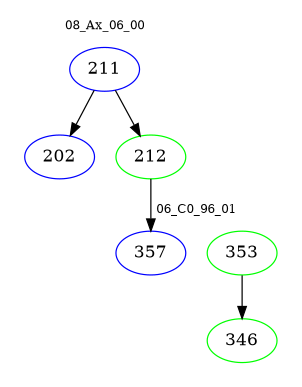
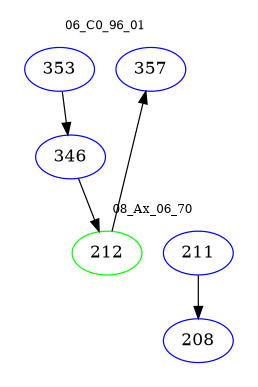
(105, 26) -> (153, 210)
(125, 108) -> (89, 207)
(60, 157) -> (198, 341)
(242, 253) -> (60, 69)
(242, 341) -> (71, 157)
